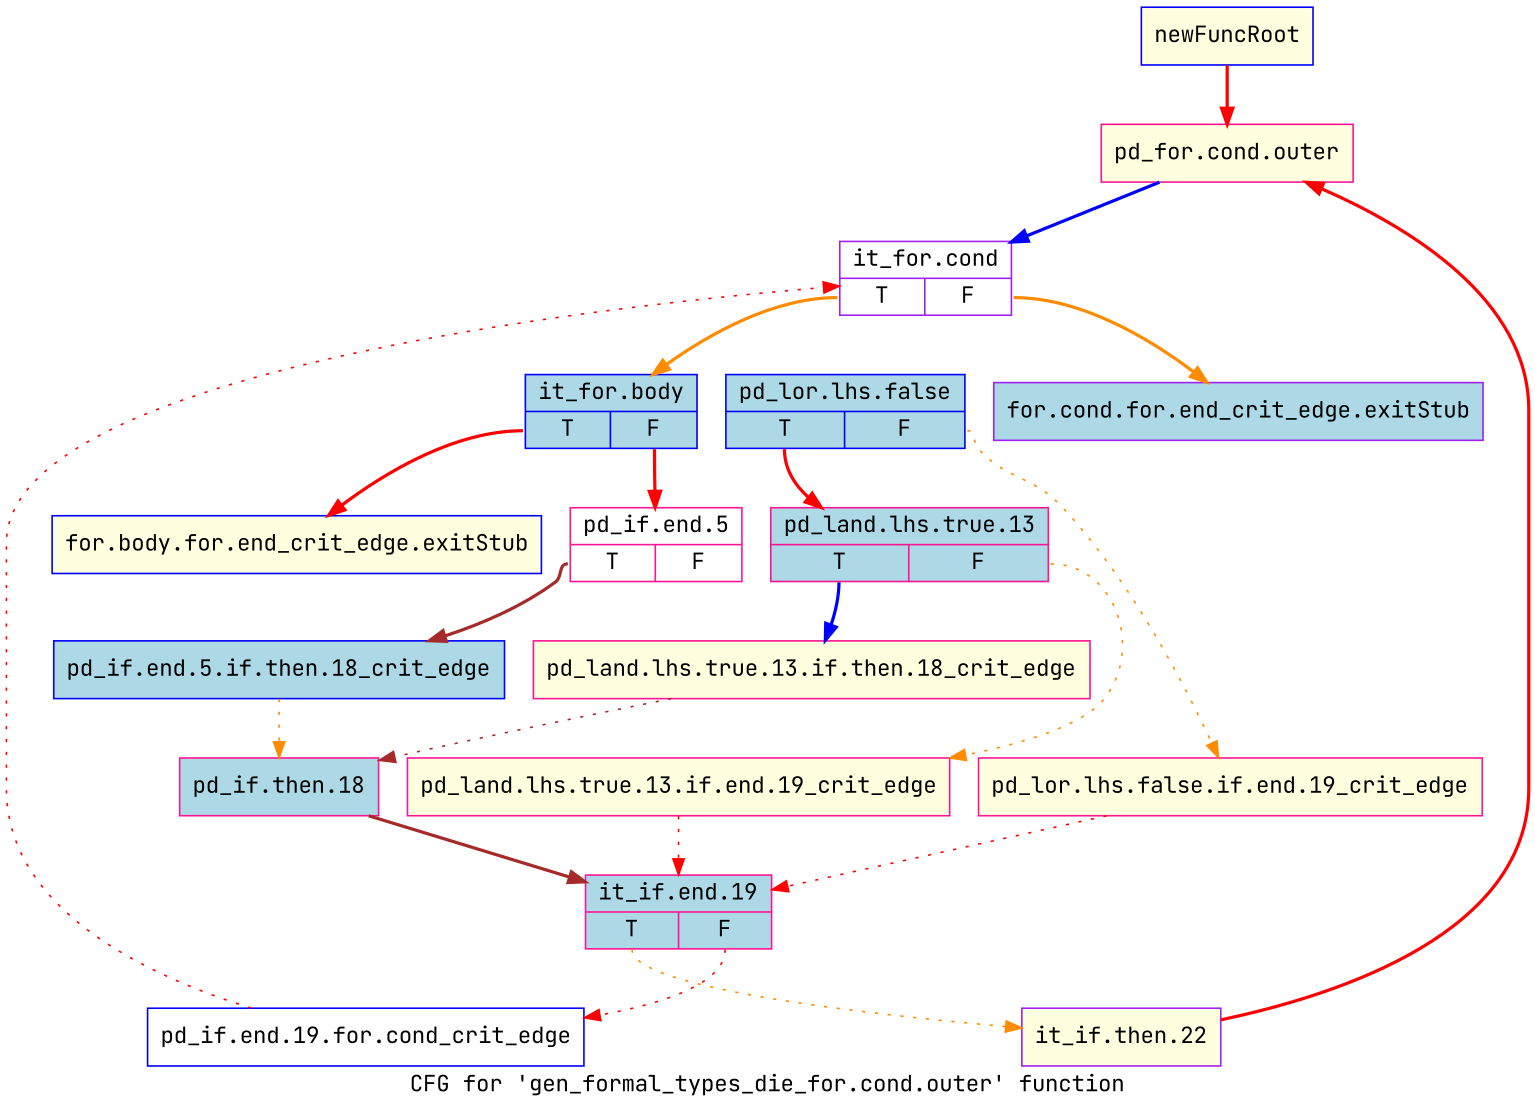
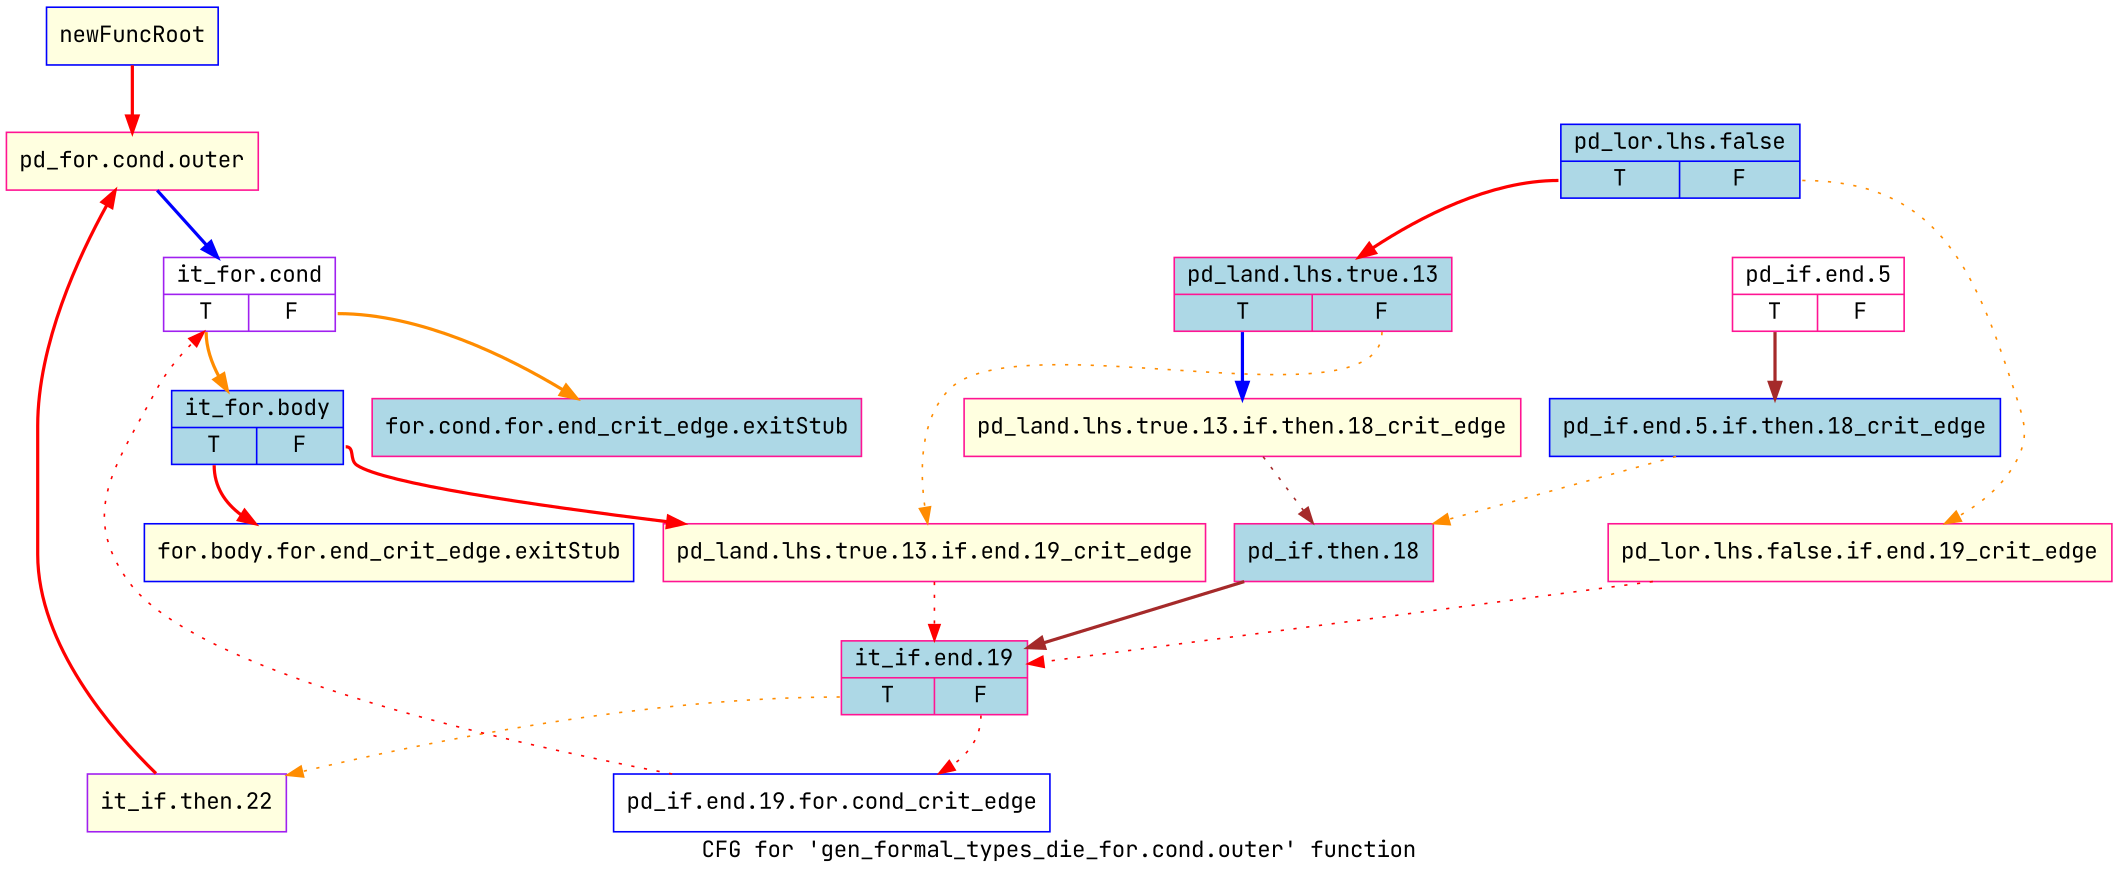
(1238, 411) -> (617, 428)
(655, 470) -> (499, 498)
